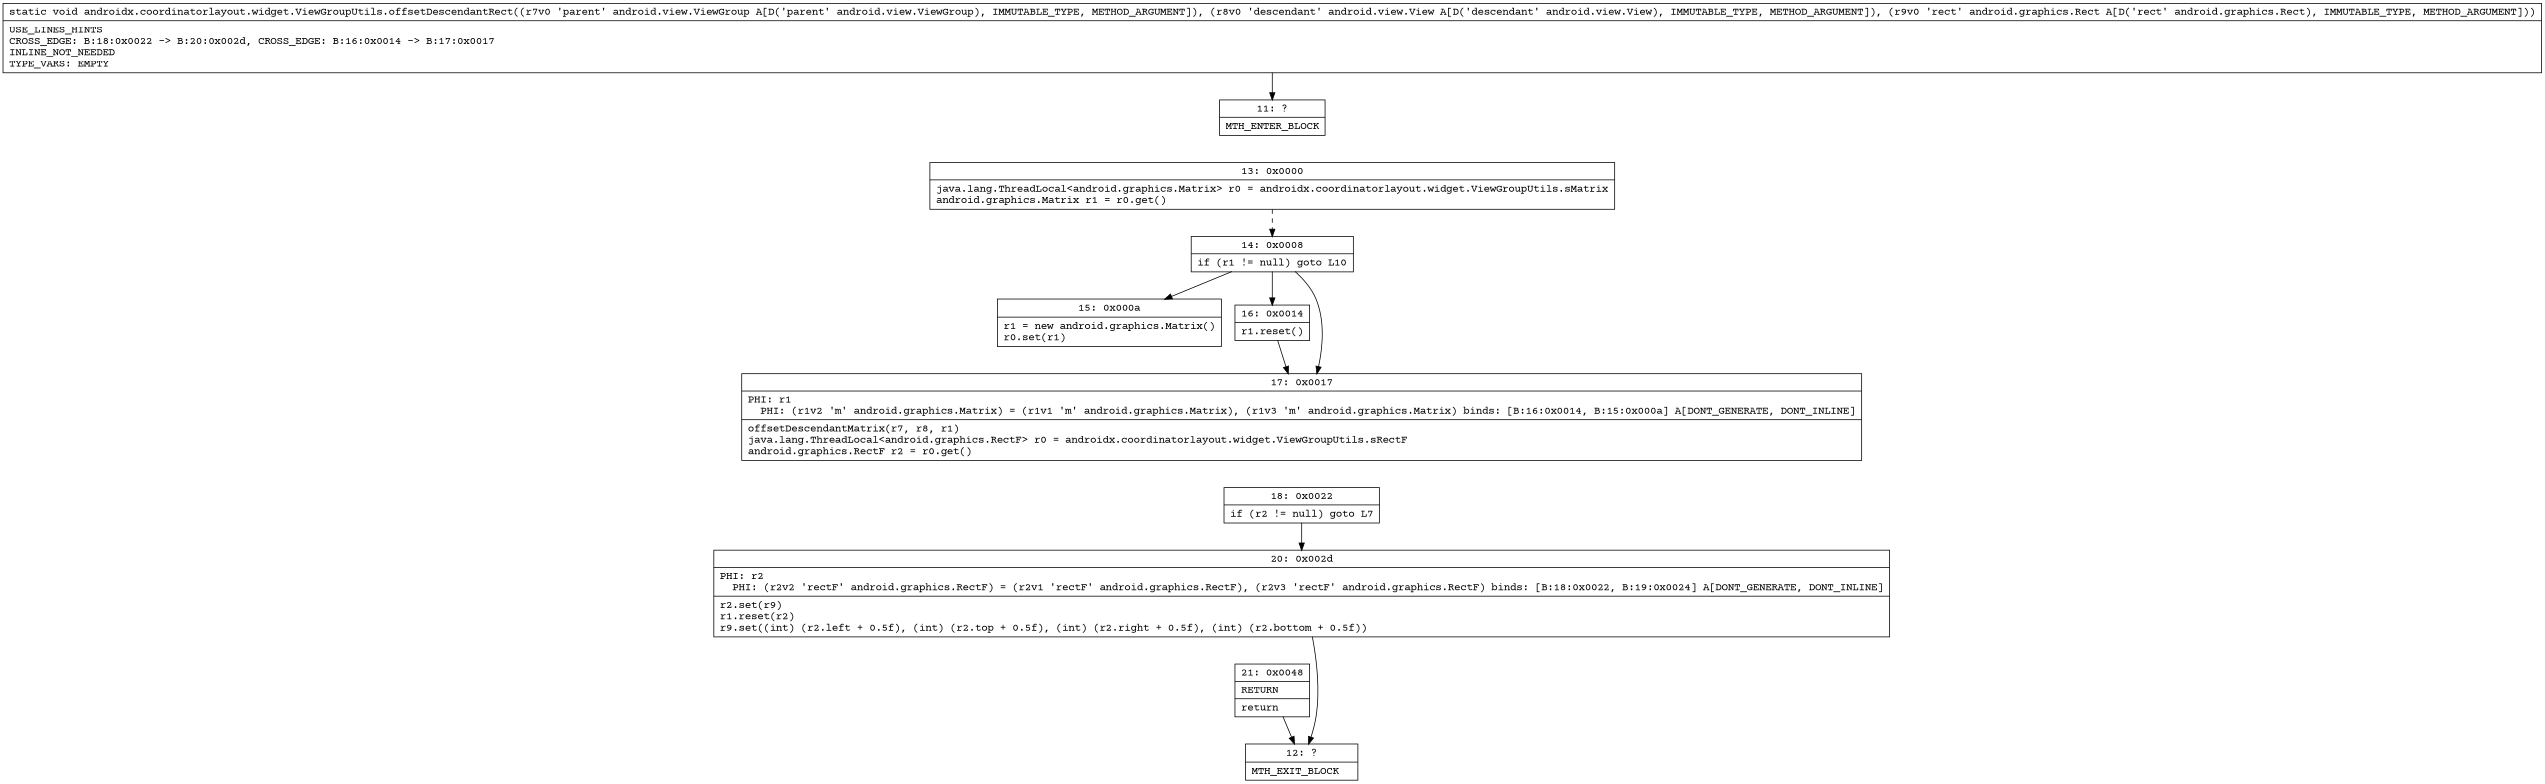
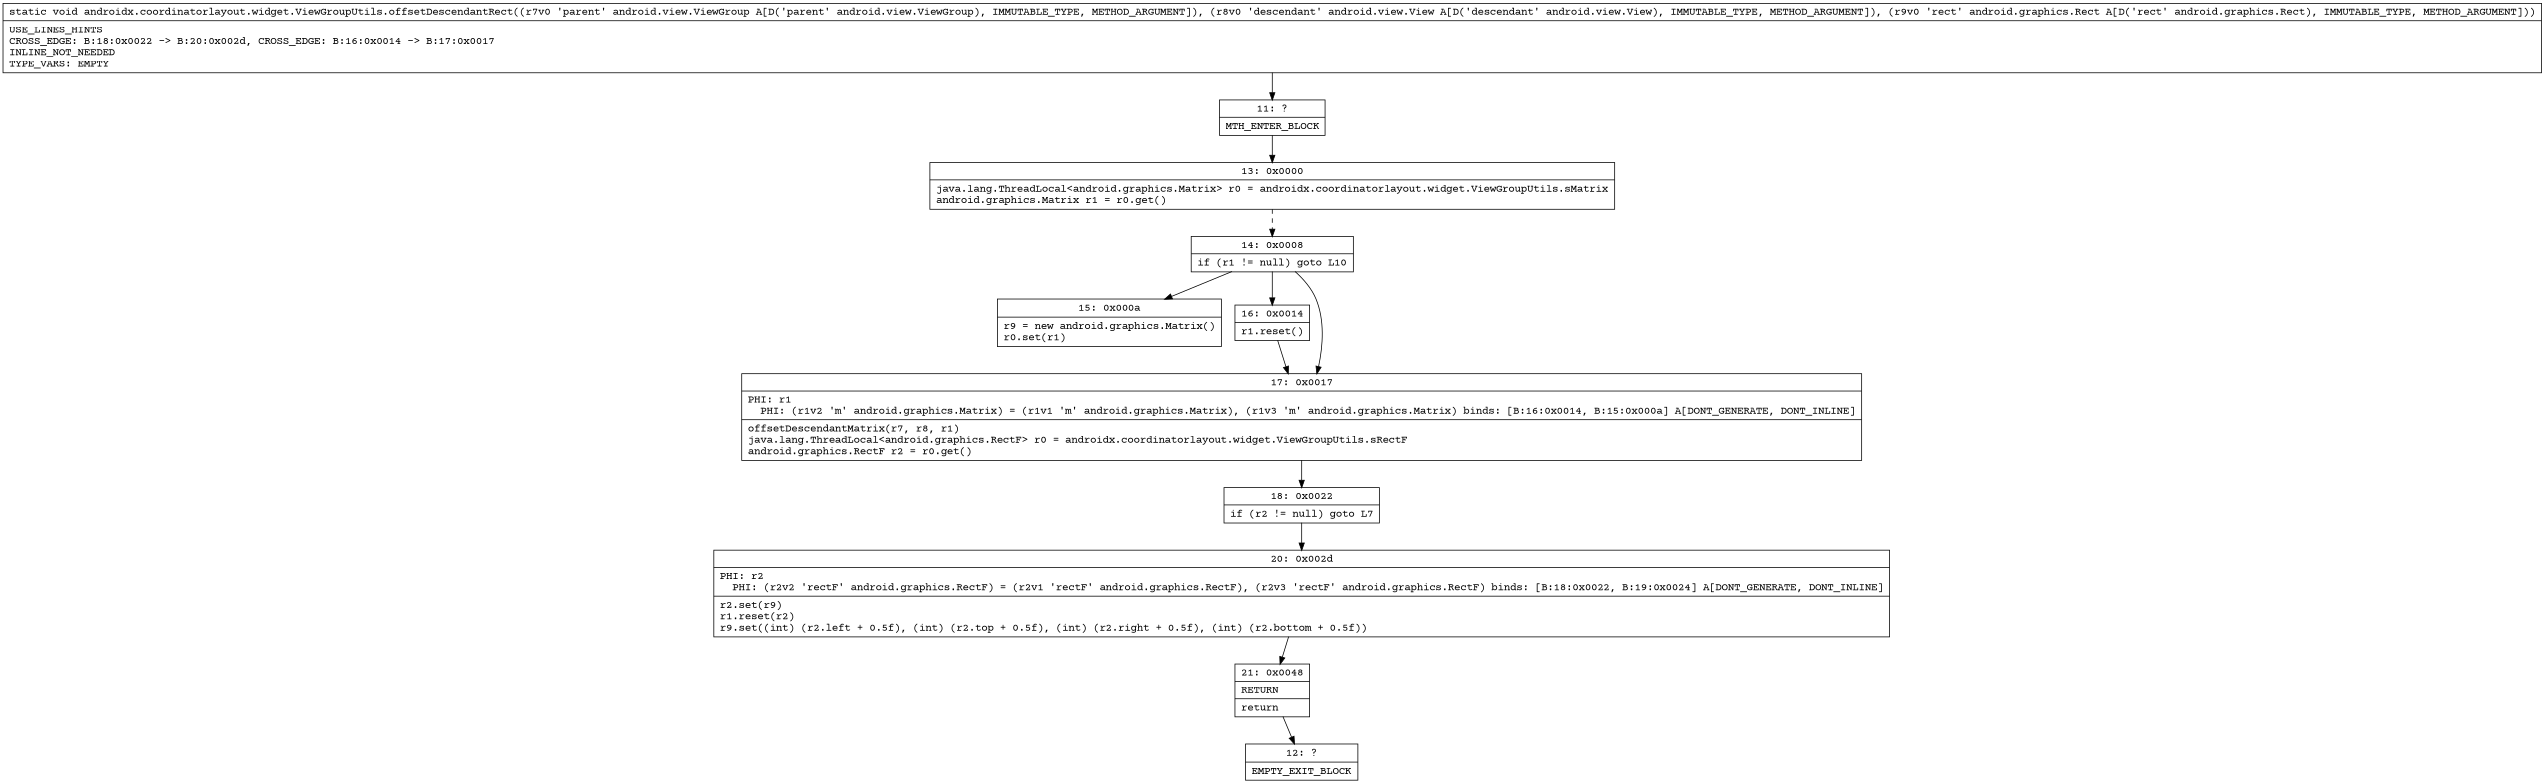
none -> (1272, 145)
(1109, 326) -> (1109, 326)
none -> (1302, 470)
(1318, 687) -> (1285, 647)
(1295, 771) -> (1302, 771)
